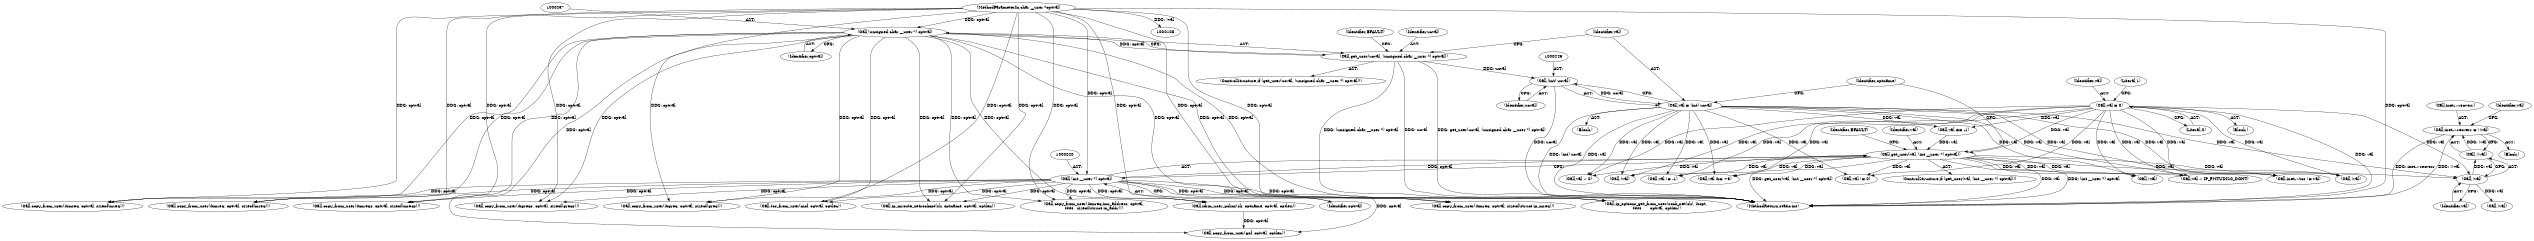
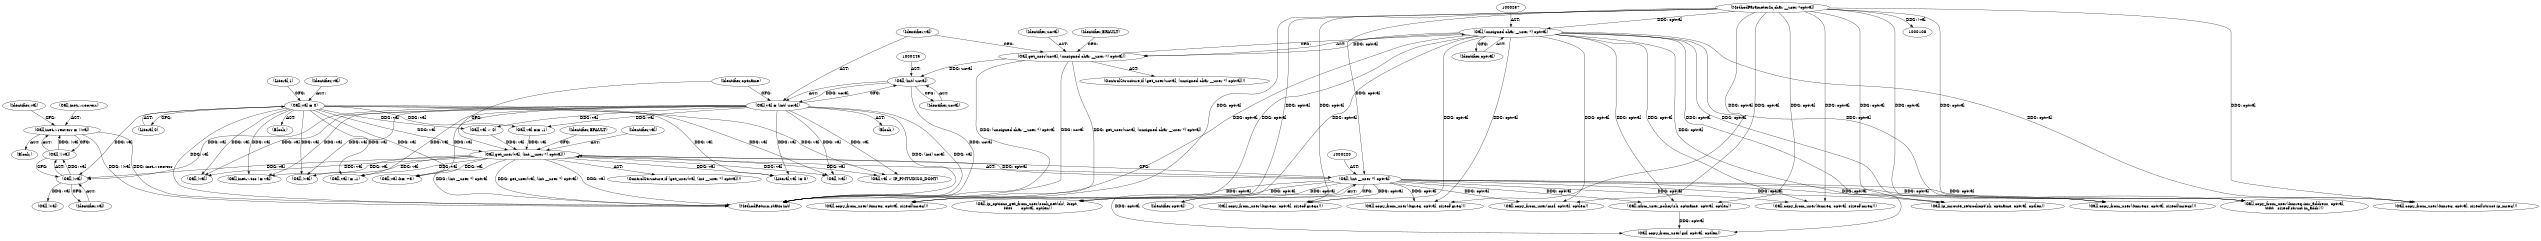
(2093, 19) -> none
(1704, 163) -> (502, 142)
(1856, 179) -> (791, 179)
(801, 206) -> (1546, 206)
